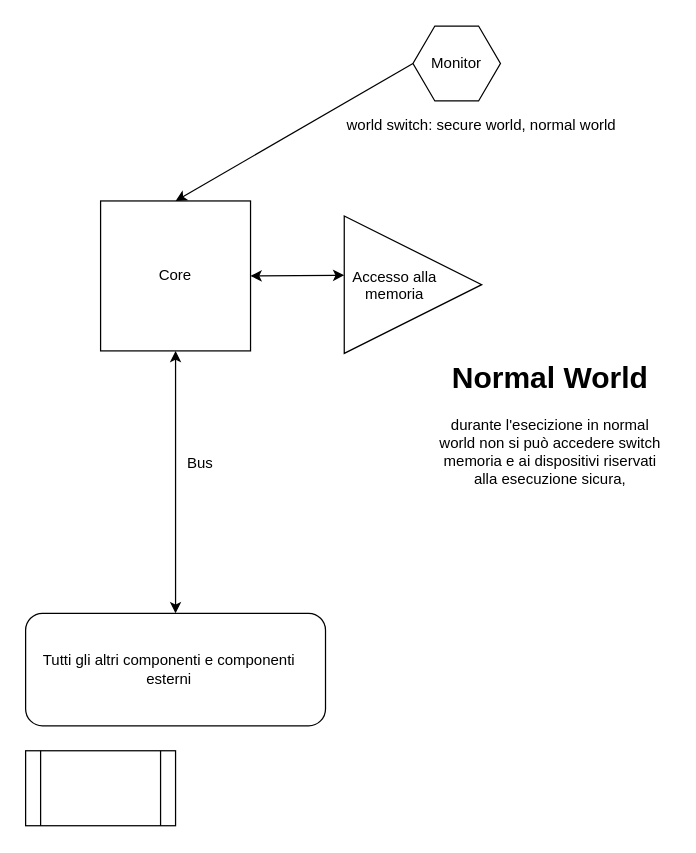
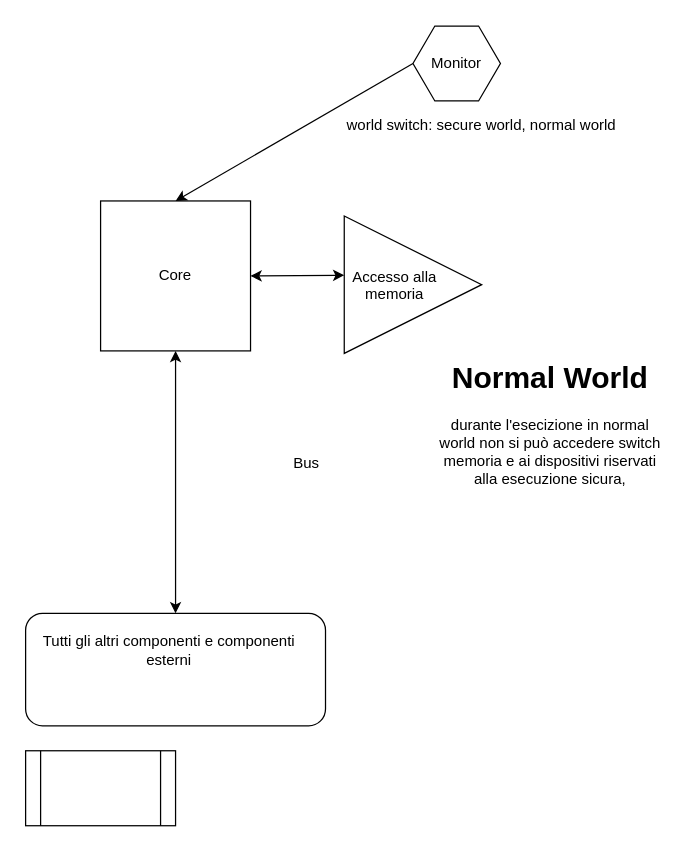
(201, 463) -> (307, 463)
(169, 669) -> (169, 651)
